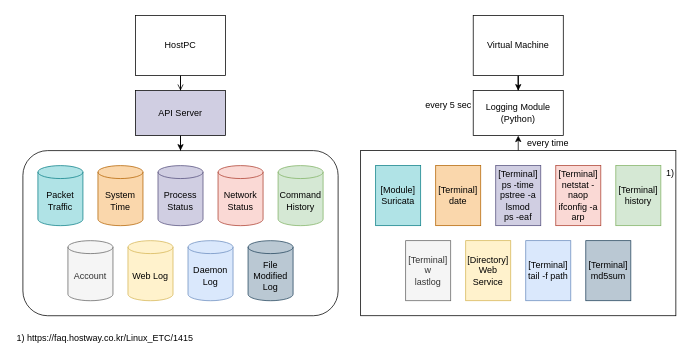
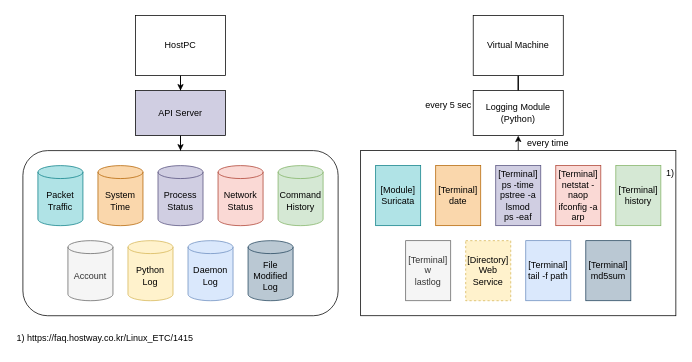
(518, 84) -> (518, 85)
(180, 85) -> (180, 84)
(488, 270) -> (488, 270)
(150, 276) -> (150, 276)
